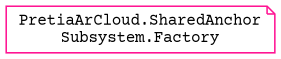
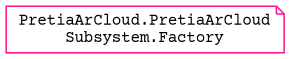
(141, 30) -> (145, 30)
